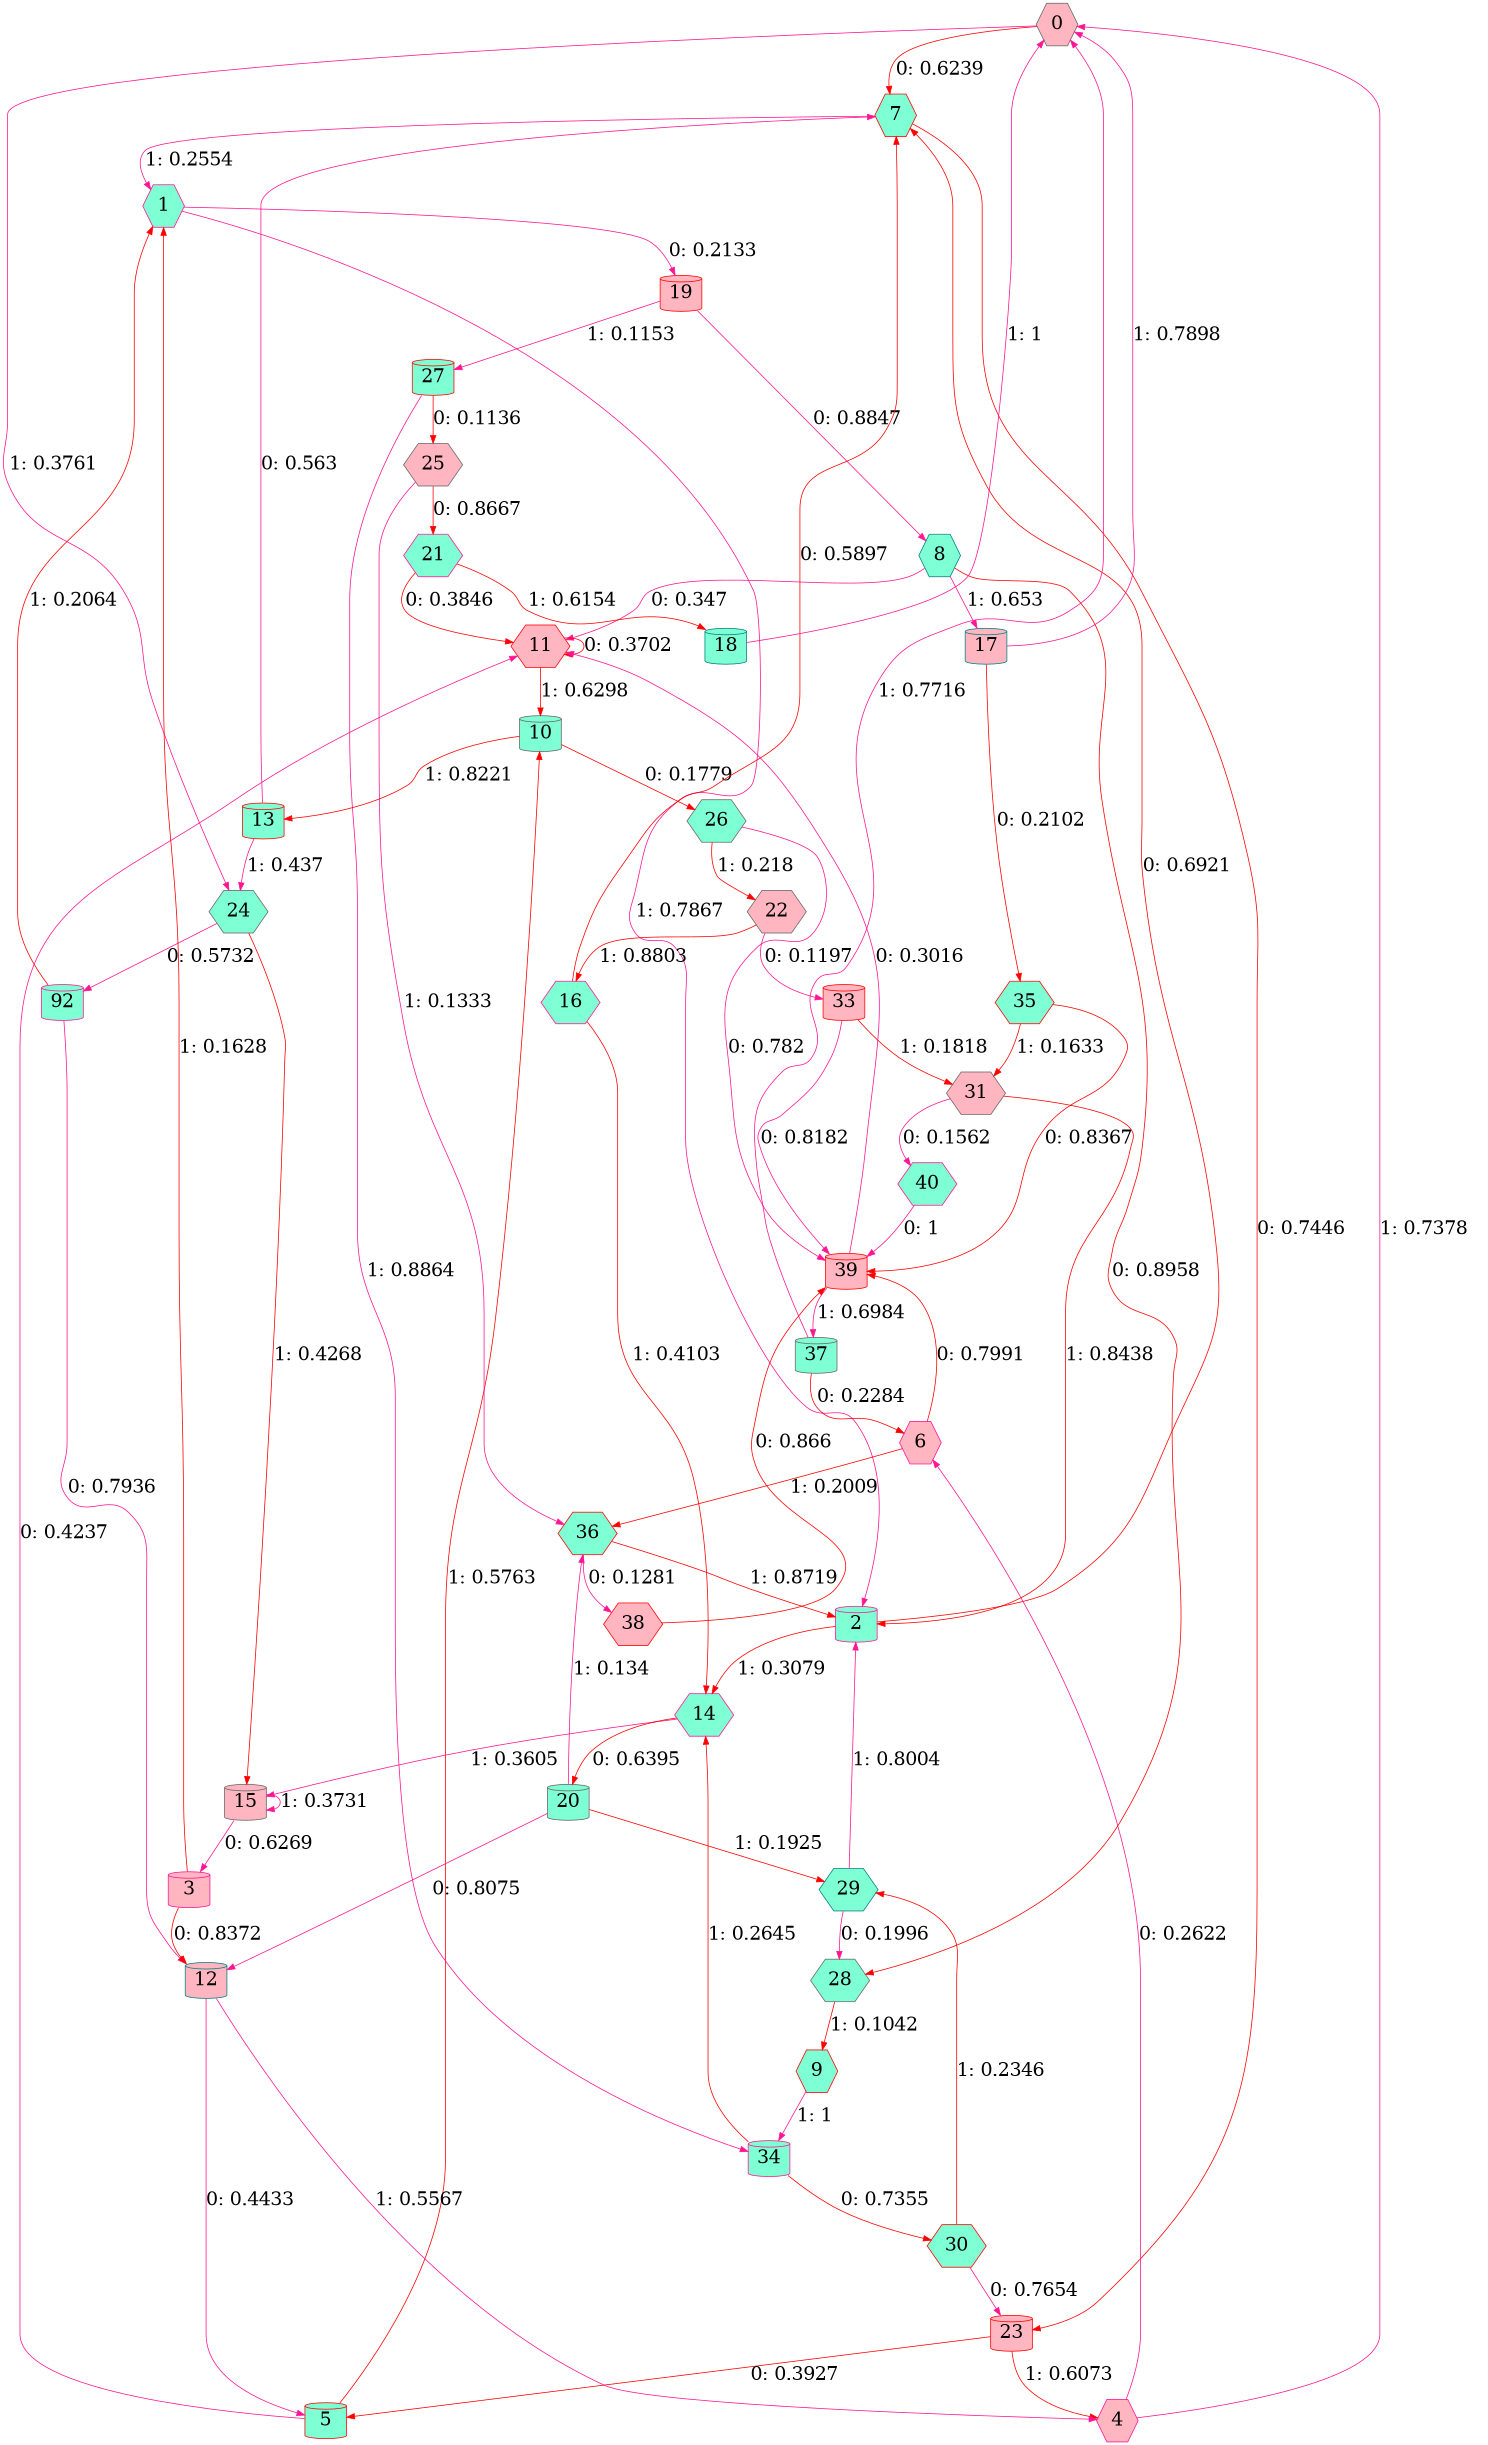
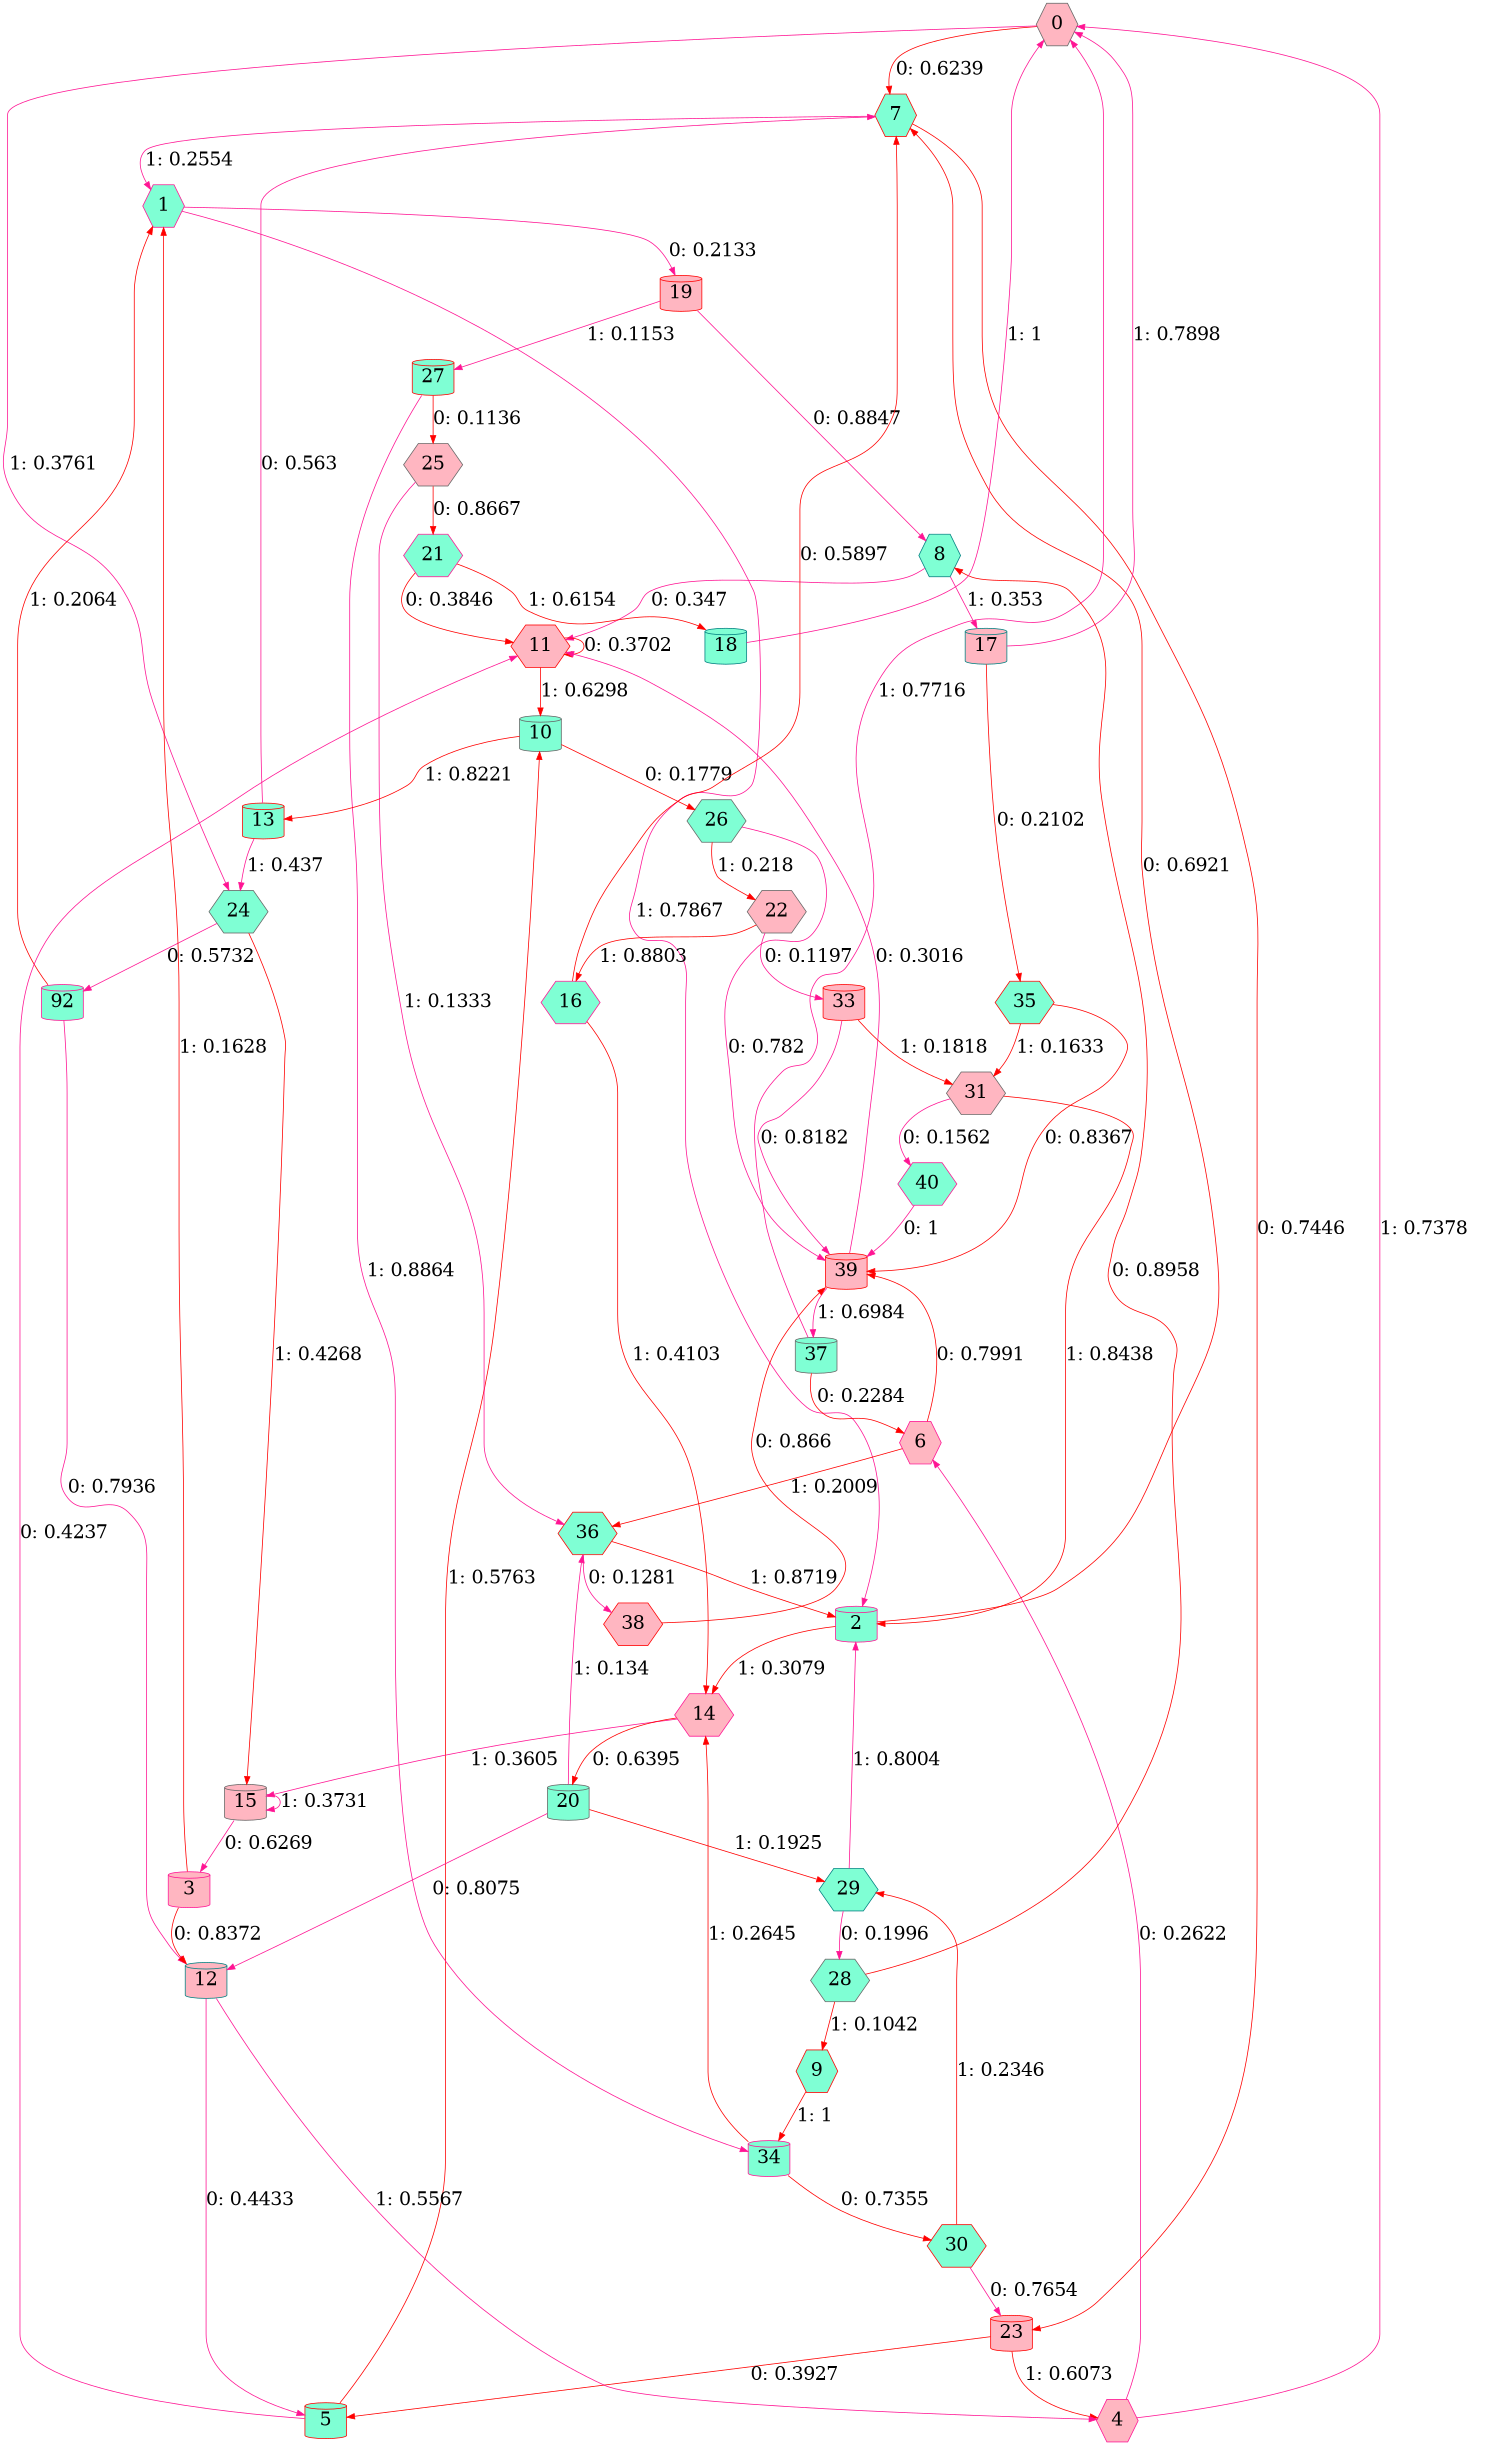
(1017, 601) -> (1017, 601)
(1123, 1303) -> (1129, 1307)
(704, 1715) -> (704, 1715)
(794, 2113) -> (794, 2113)
